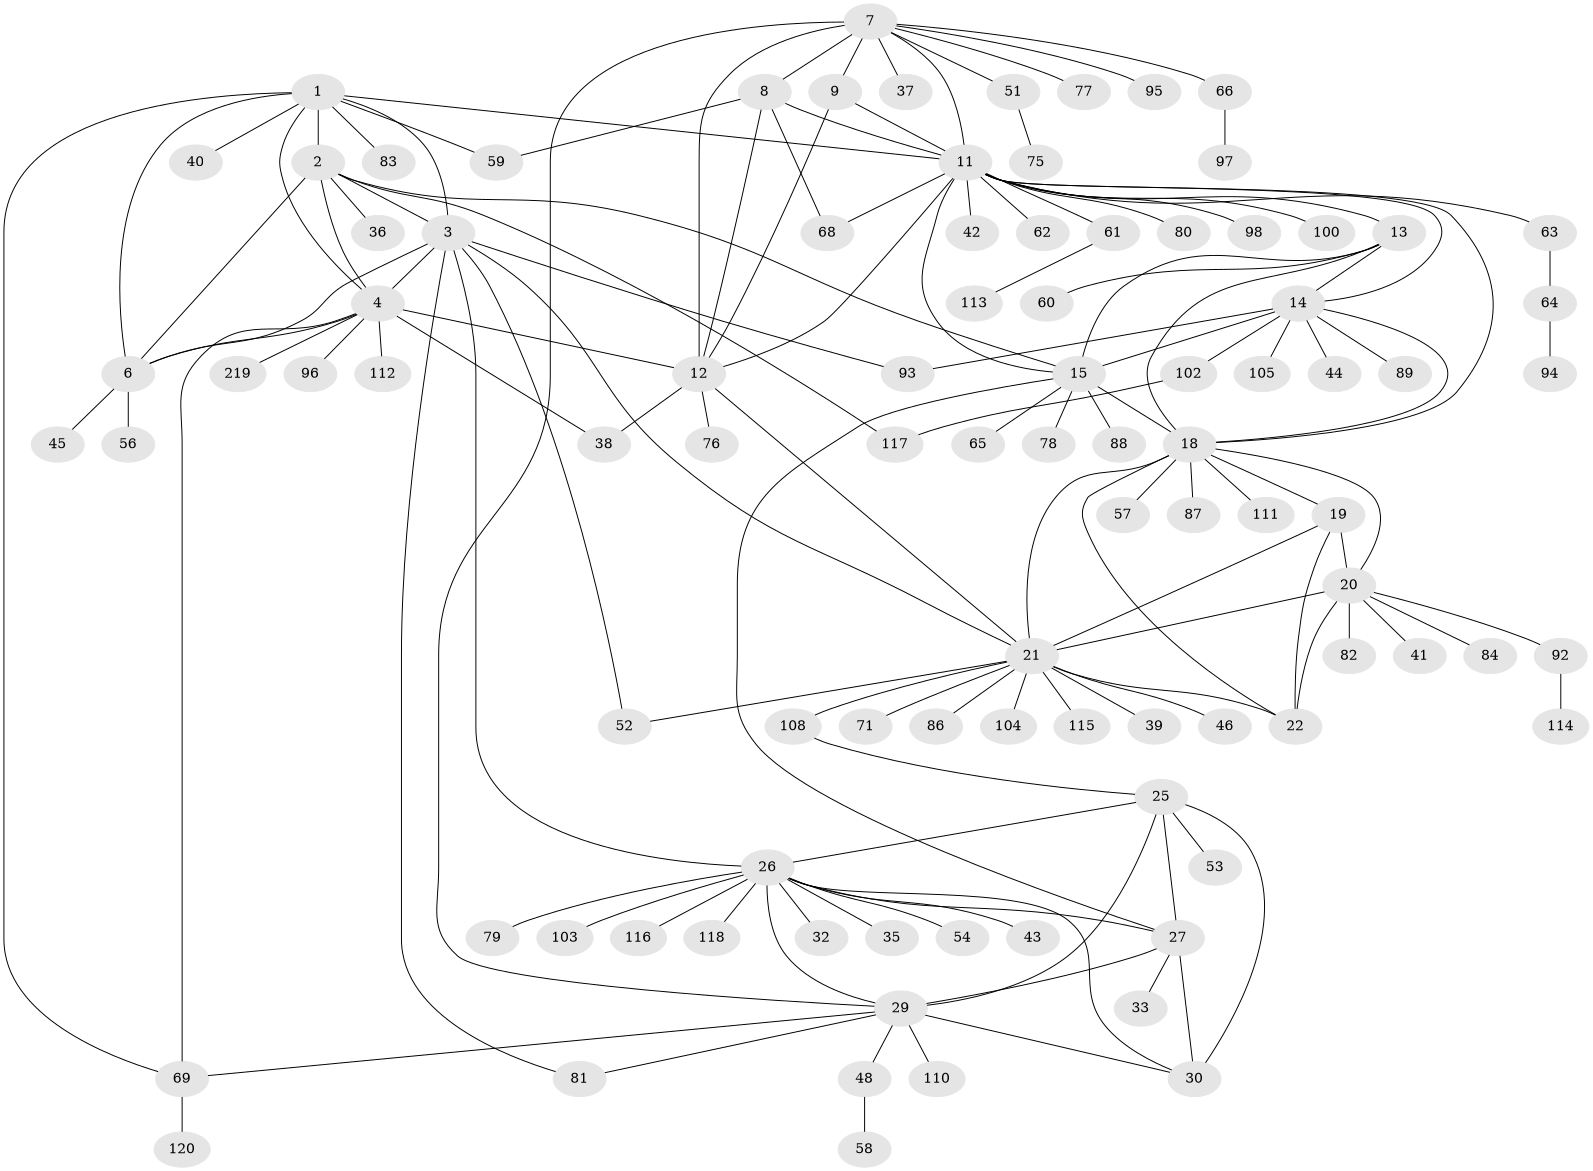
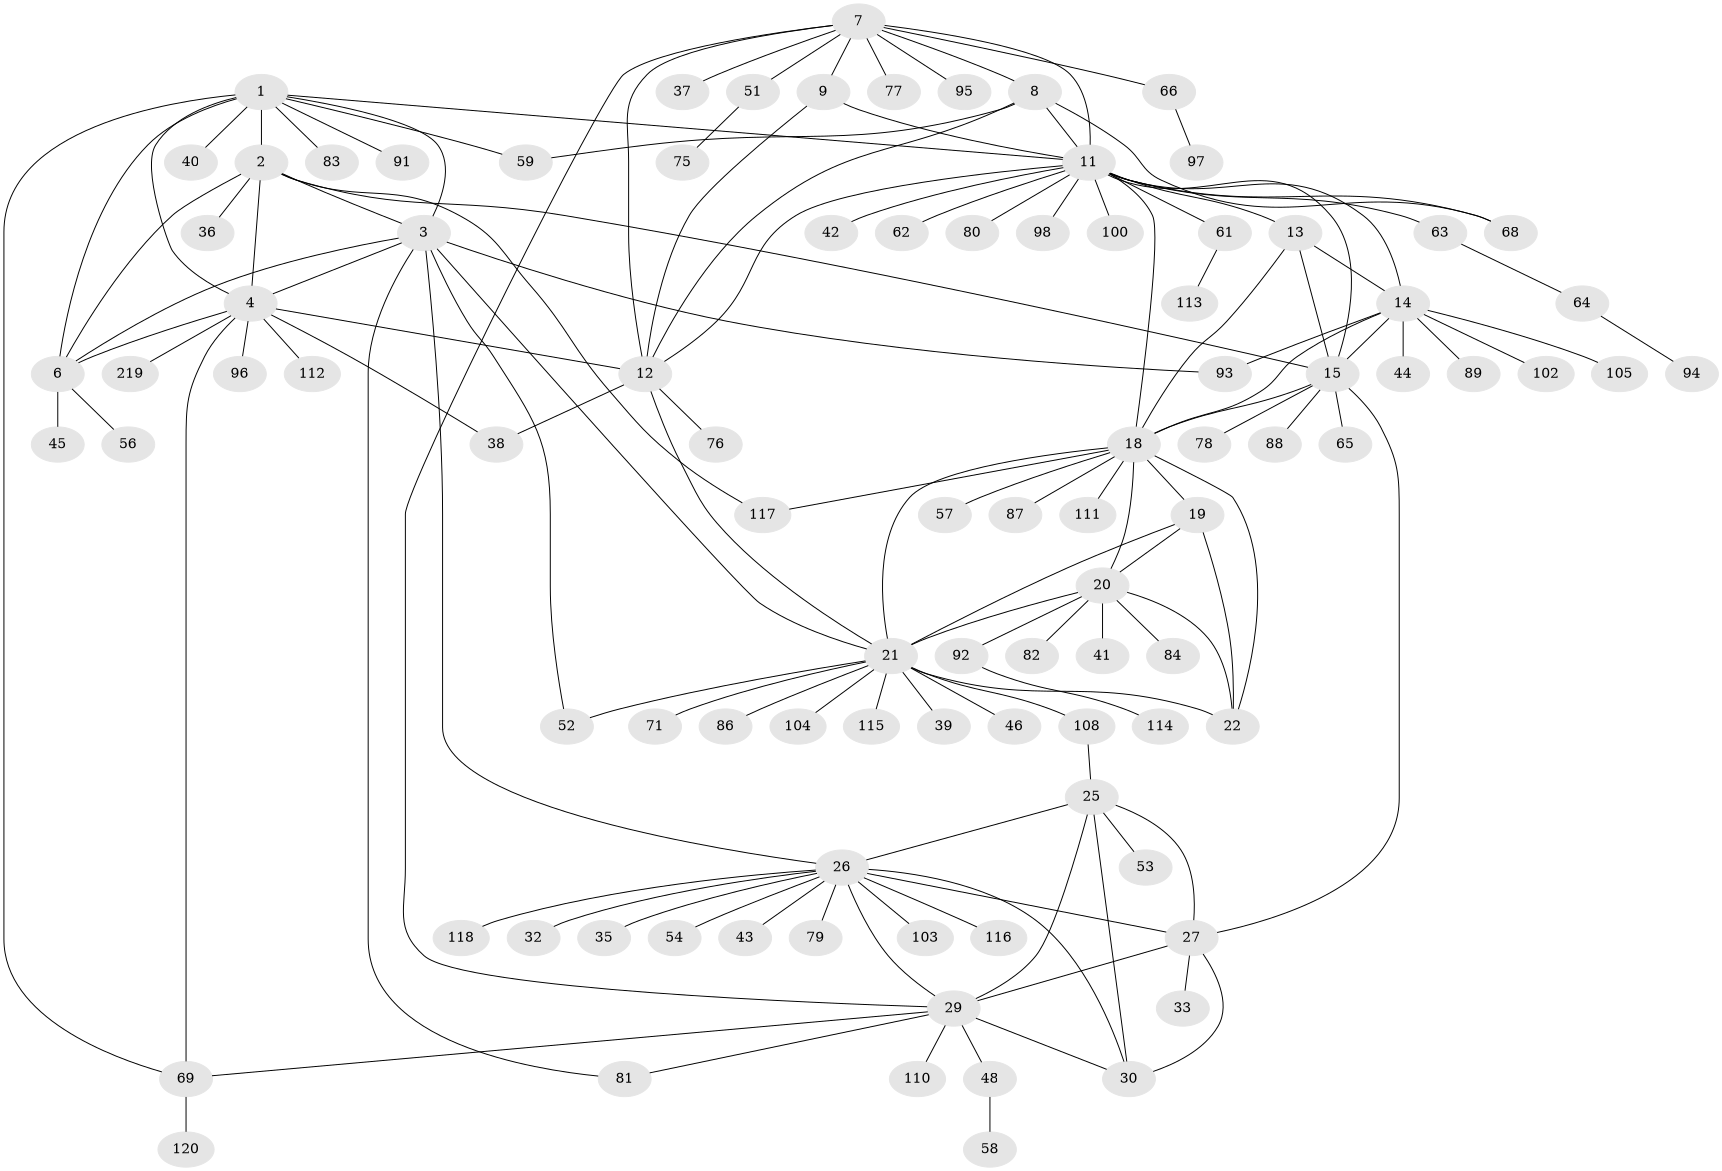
none -> (402, 163)
(1047, 304) -> none
(1046, 405) -> (981, 474)
